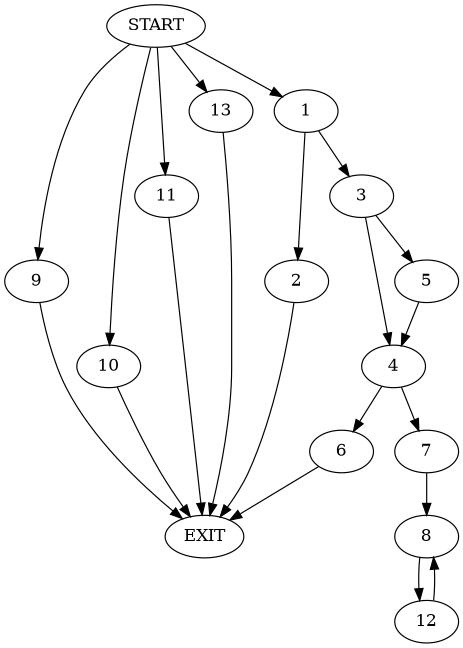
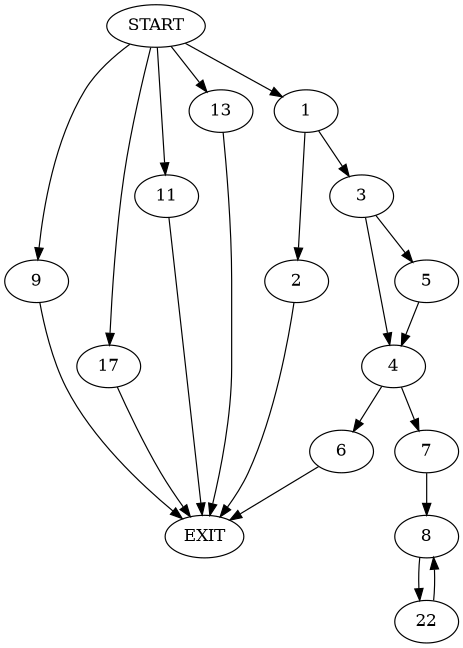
(109, 366) -> (109, 366)
(427, 622) -> (427, 622)
